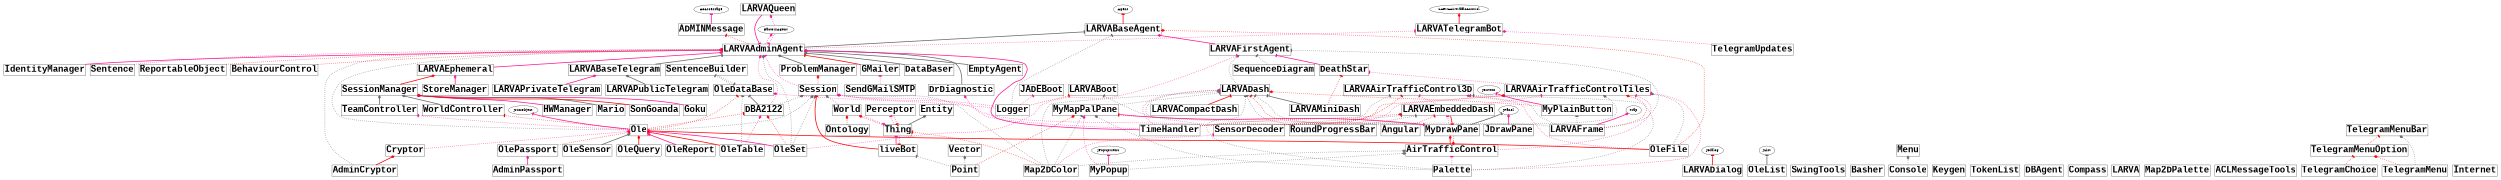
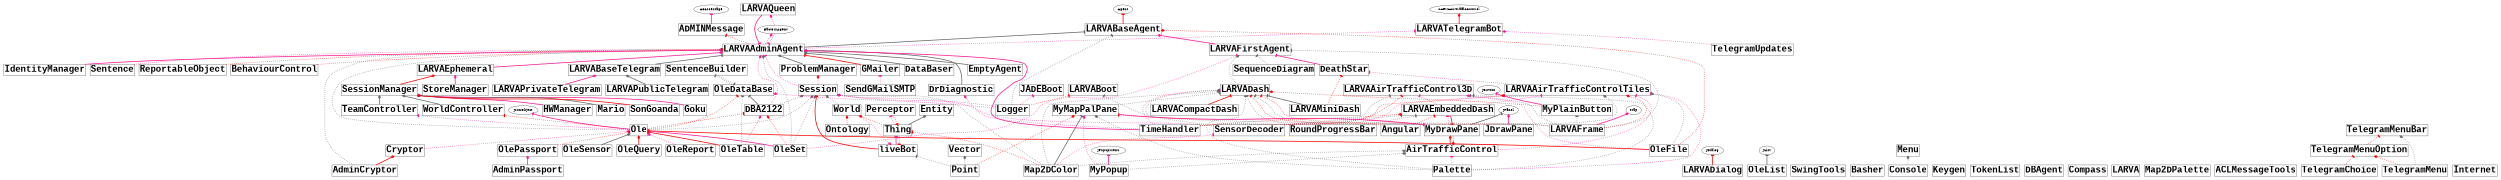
(872, 119) -> (875, 128)
none -> (1402, 124)
(663, 140) -> (663, 140)
(1067, 142) -> (1067, 142)
